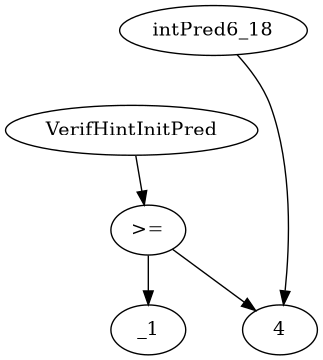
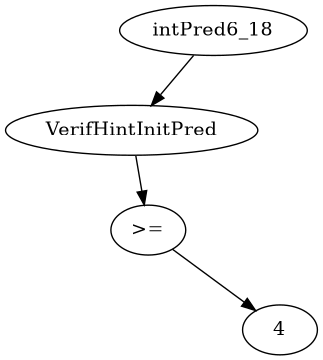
(285, 167) -> (177, 75)
(148, 330) -> none
